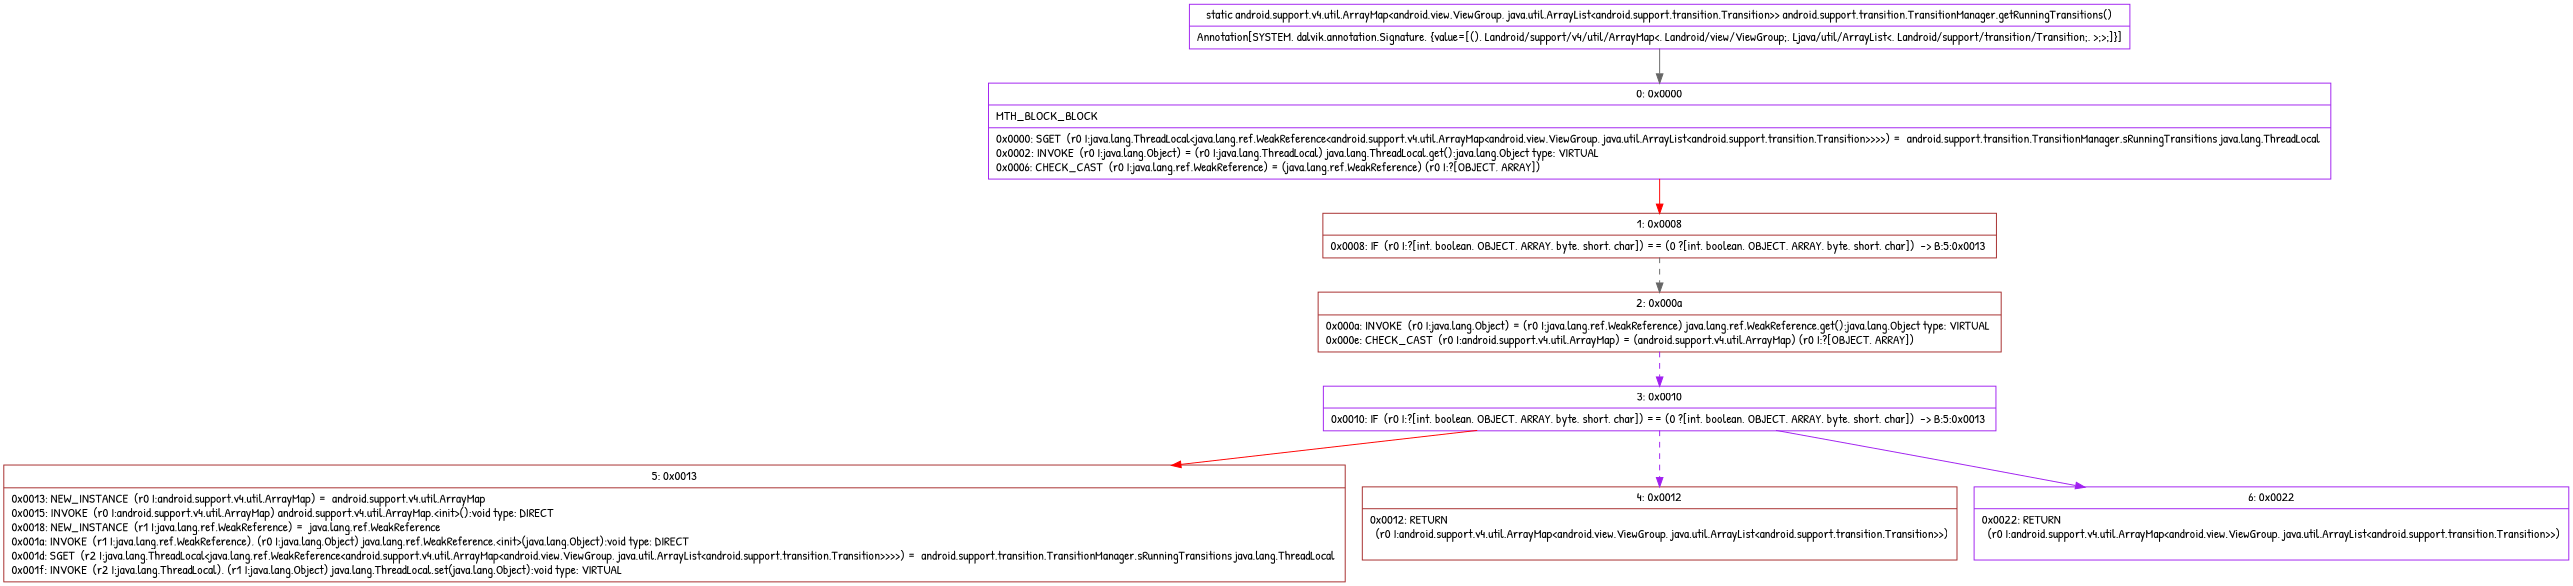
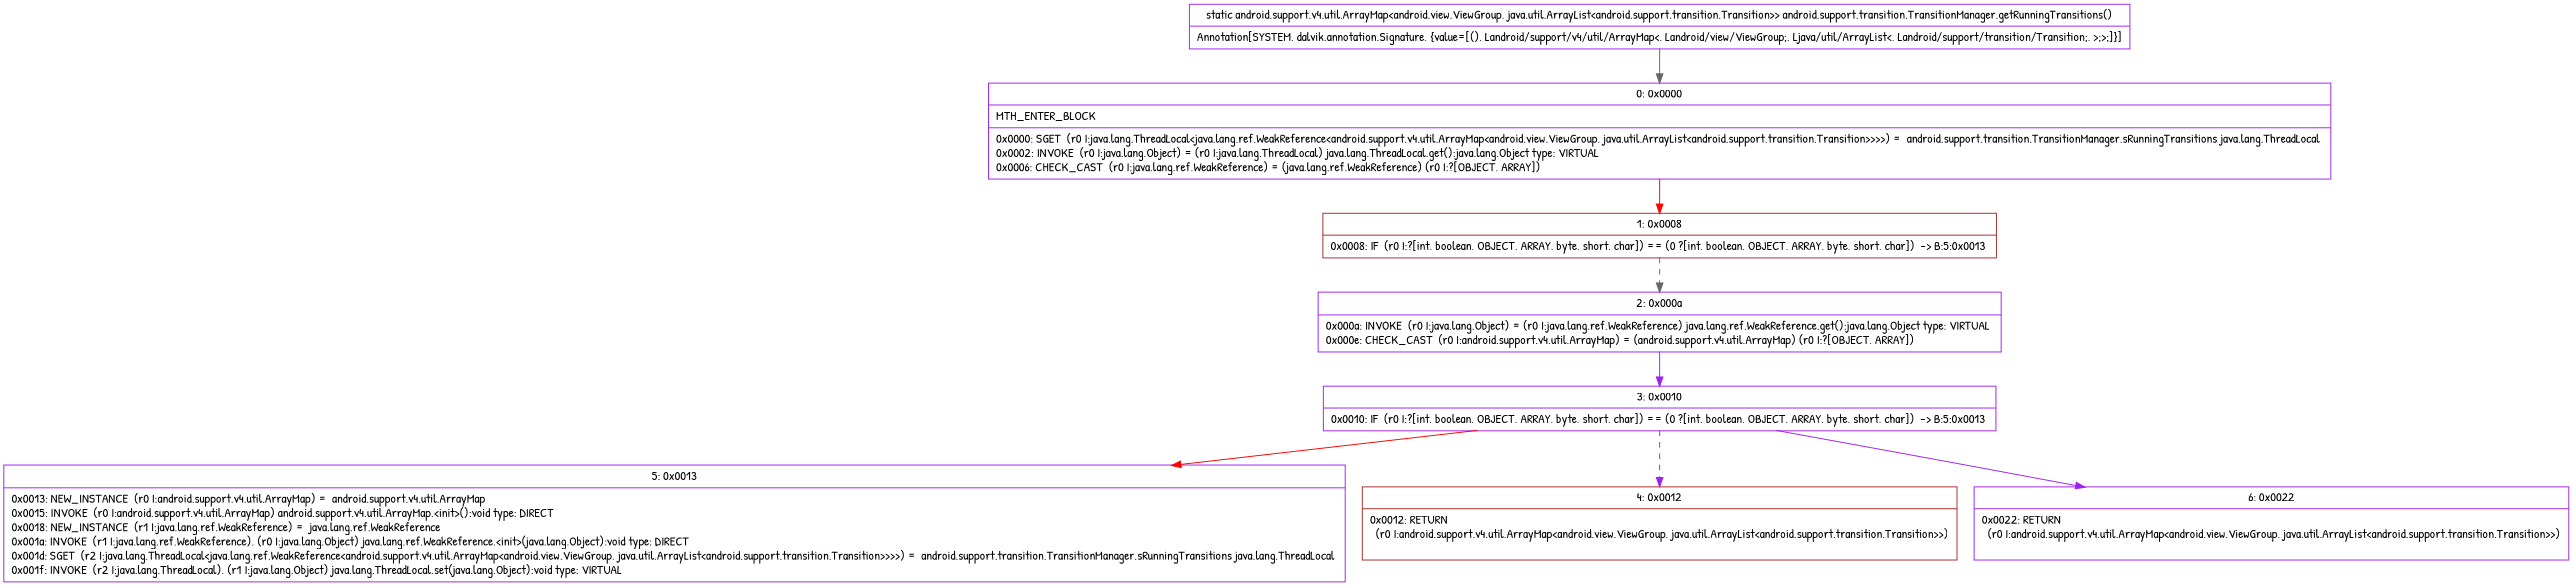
(1047, 116) -> (1046, 116)
(1660, 322) -> (1660, 322)
(1660, 364) -> (1660, 364)
(674, 523) -> (674, 523)
